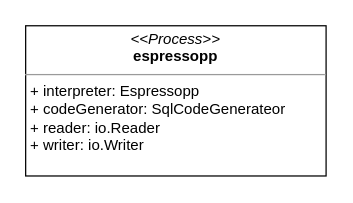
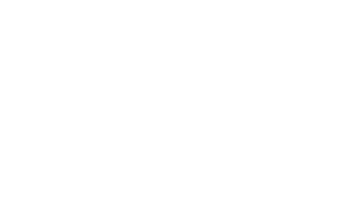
(176, 101) -> none
